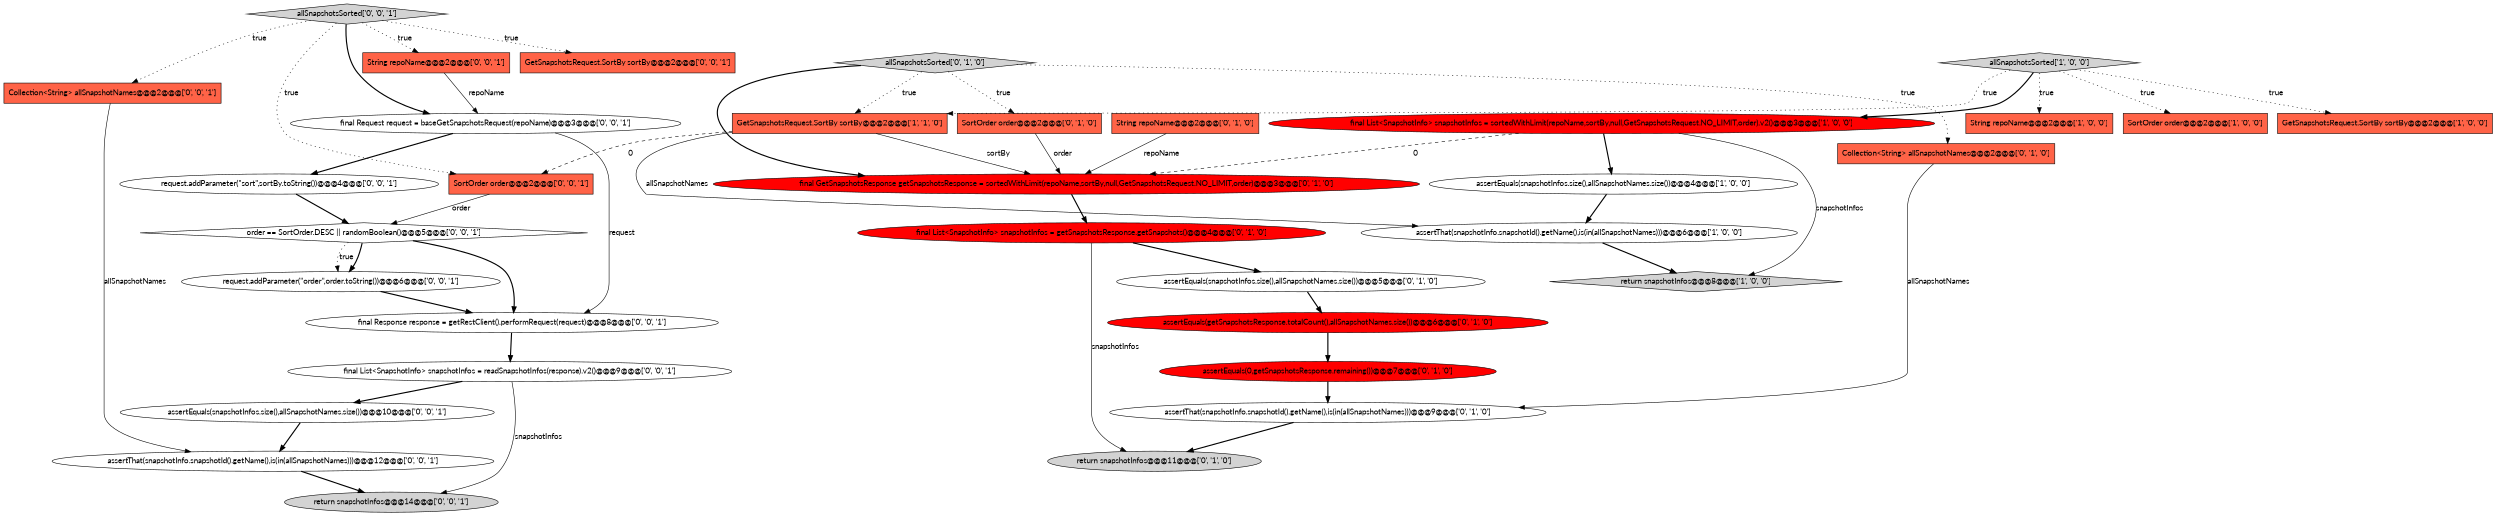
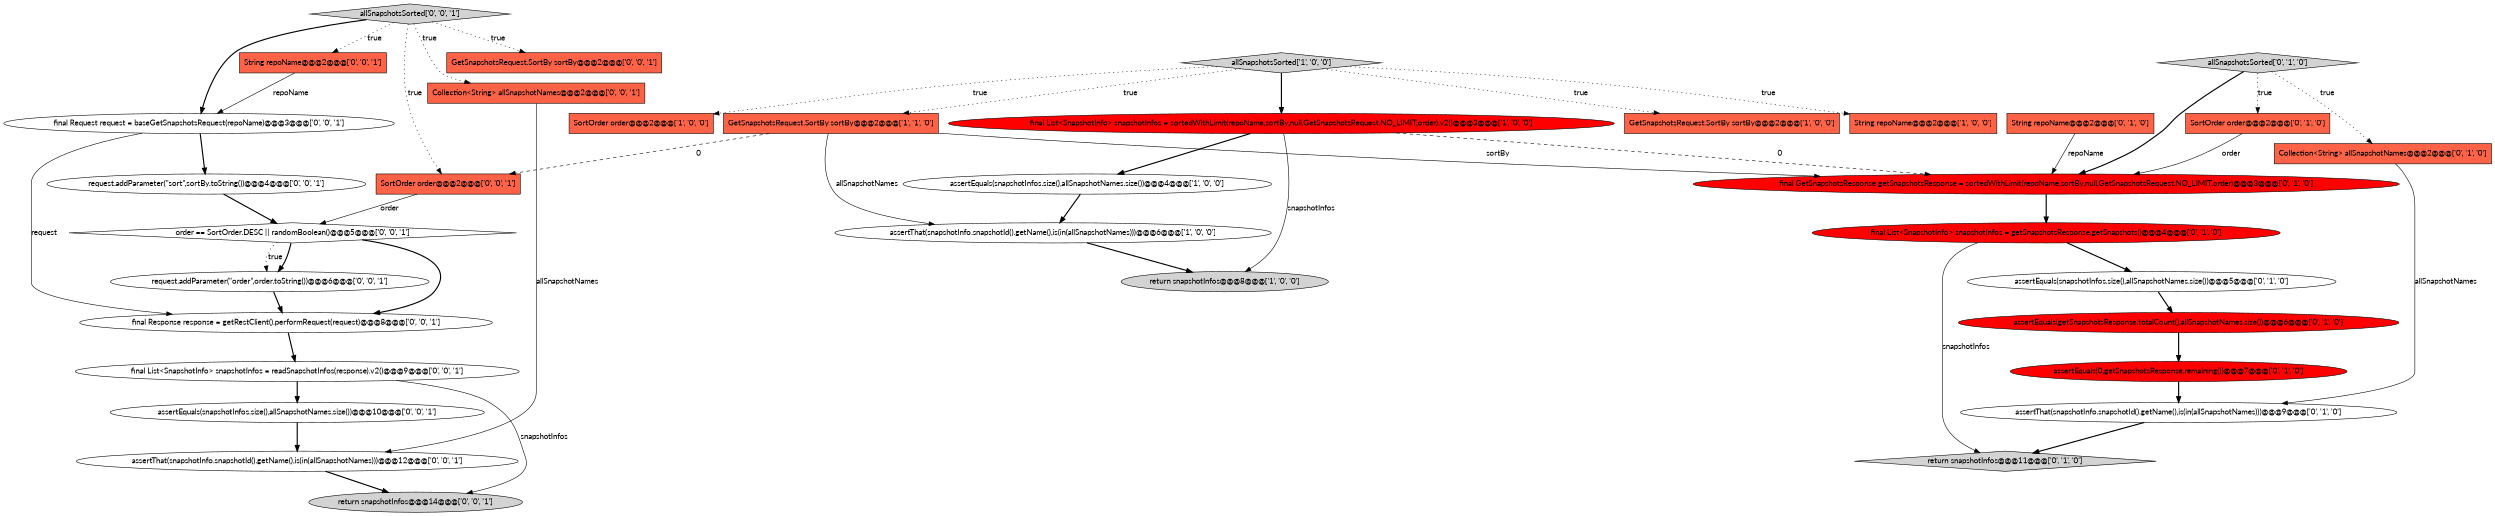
(891, 91) -> none
(1696, 282) -> (1225, 282)
(1154, 461) -> (2005, 461)
